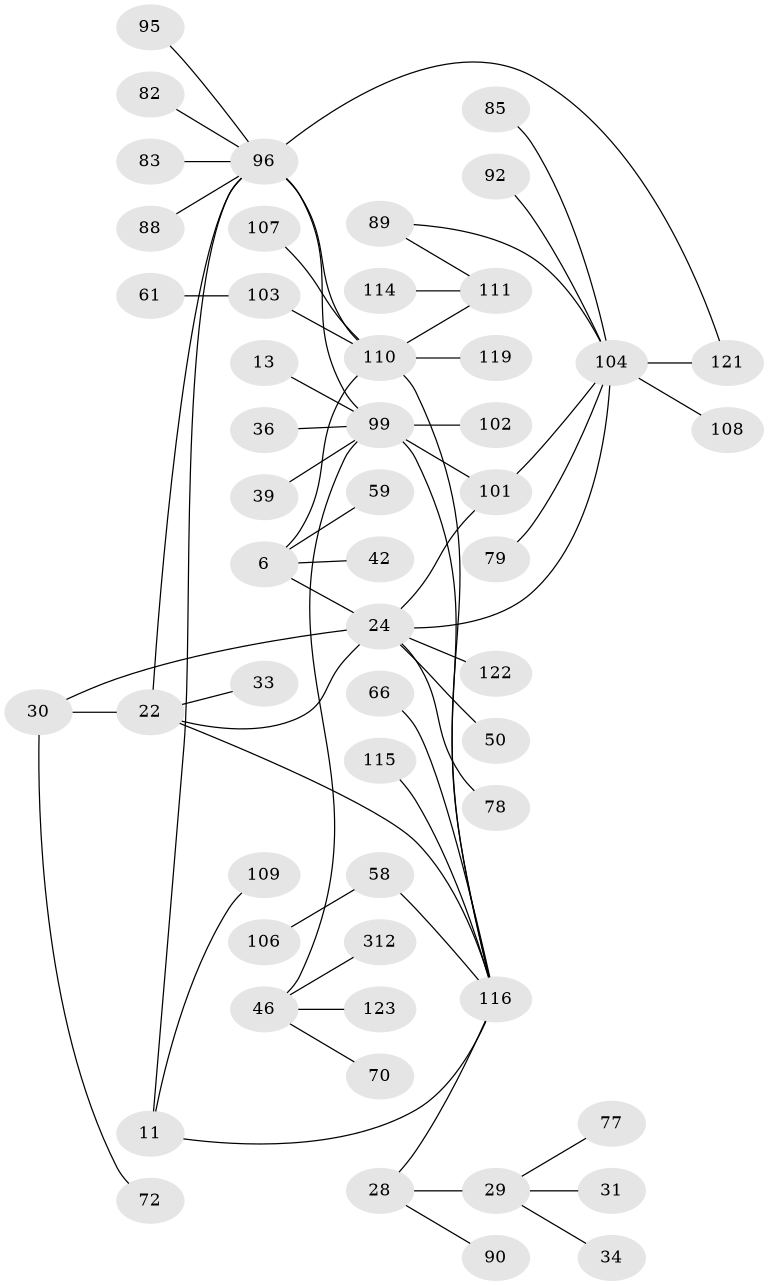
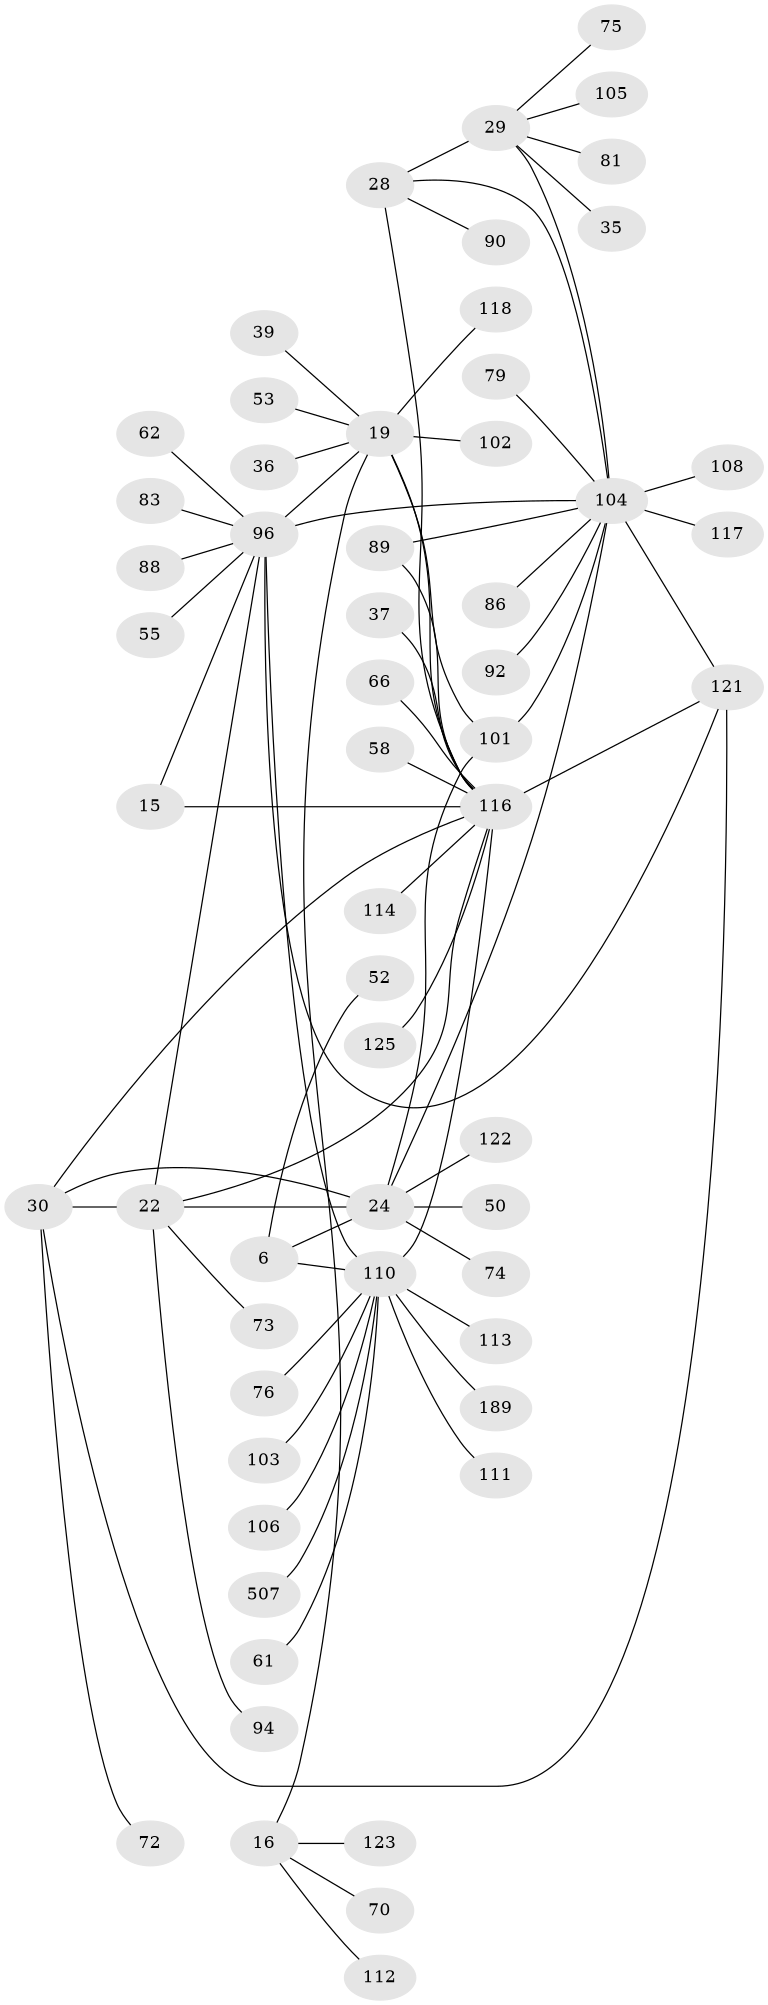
(150, 27) -> (150, 635)
(150, 94) -> (150, 434)
none -> (612, 94)
(496, 109) -> (496, 605)
(264, 229) -> (264, 1595)
none -> (556, 250)
none -> (567, 256)
(438, 257) -> (438, 677)
(438, 291) -> (438, 859)
(212, 296) -> (354, 1477)
none -> (496, 310)
(496, 358) -> (496, 1408)
(264, 363) -> (264, 400)
(380, 425) -> (380, 434)
(380, 492) -> none
none -> (435, 505)
none -> (728, 535)
(380, 559) -> (380, 978)
none -> (380, 615)
(264, 684) -> (264, 1326)
none -> (612, 747)
(380, 761) -> (380, 1045)
(496, 808) -> (496, 1274)
(264, 875) -> none
(313, 914) -> (347, 1392)
(380, 942) -> (380, 1978)
none -> (235, 973)
(264, 1009) -> (264, 1843)
(612, 1124) -> (612, 27)
(150, 1134) -> (150, 807)
(612, 1191) -> (612, 162)
(612, 1258) -> (612, 229)
none -> (496, 1341)
none -> (264, 1393)
none -> (601, 1693)
none -> (264, 1729)
